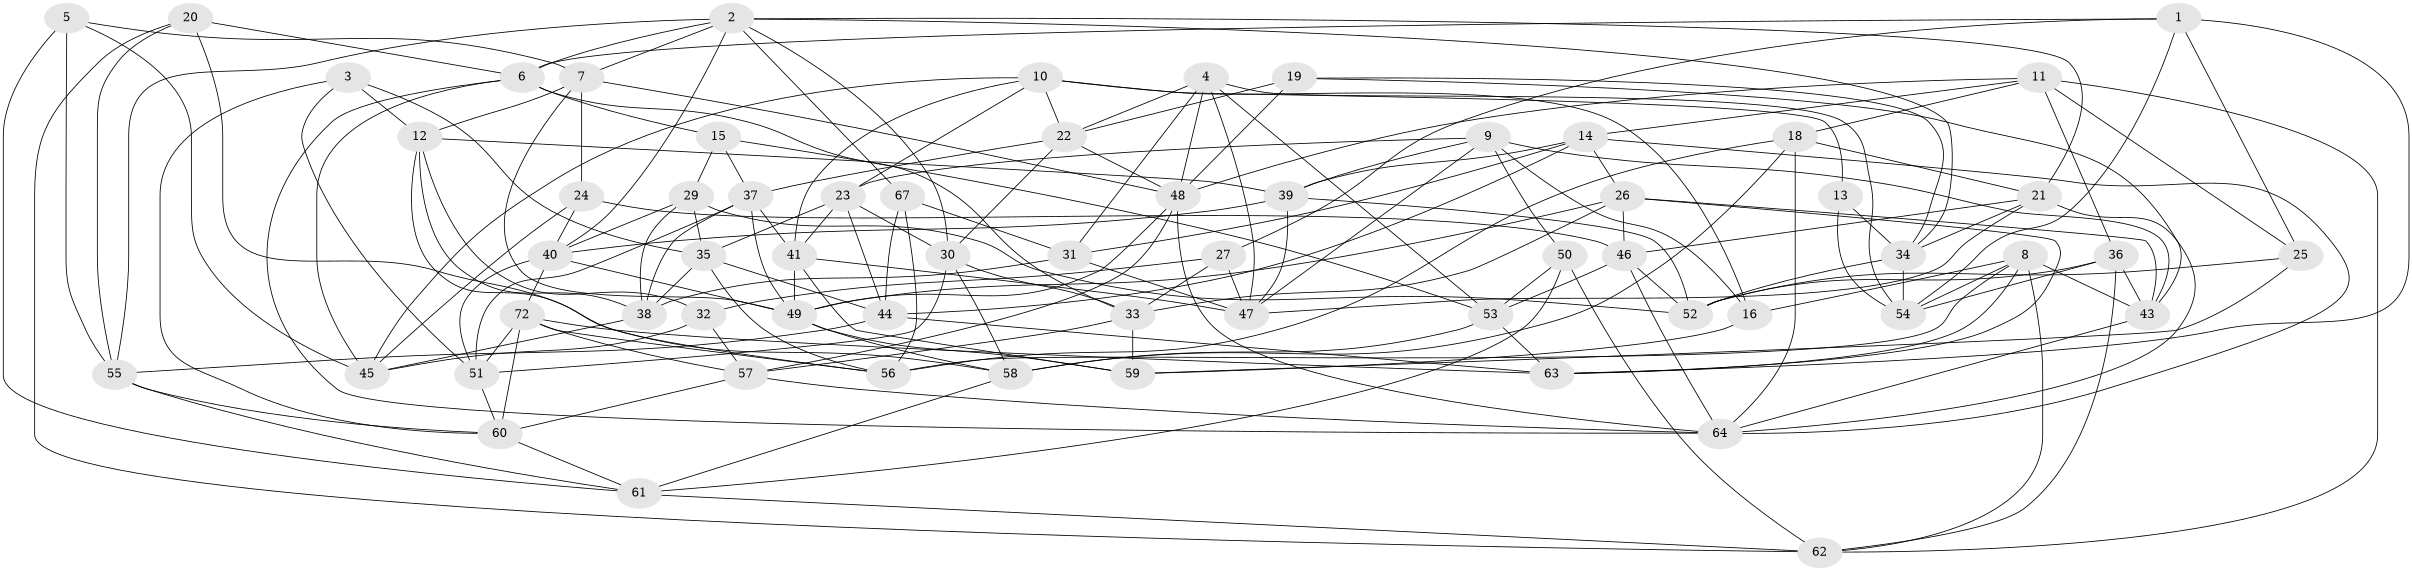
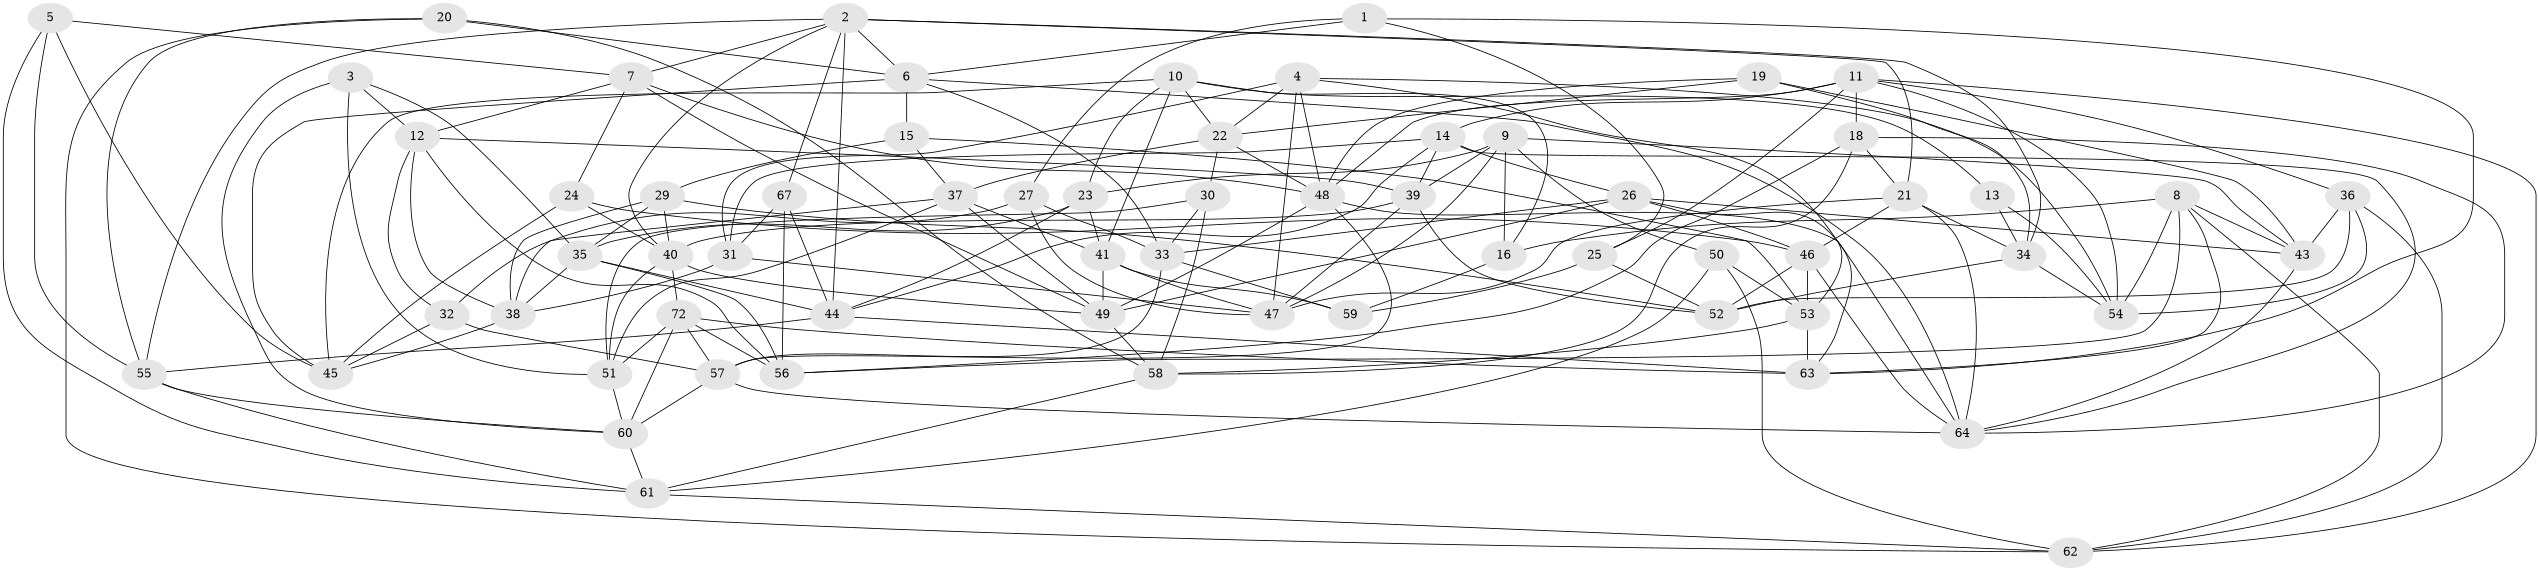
(874, 113) -> (839, 173)
(2079, 201) -> (2041, 150)
(895, 226) -> none
(961, 351) -> none
